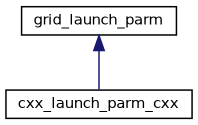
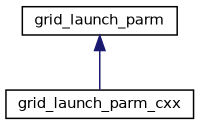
(99, 104) -> (100, 104)
